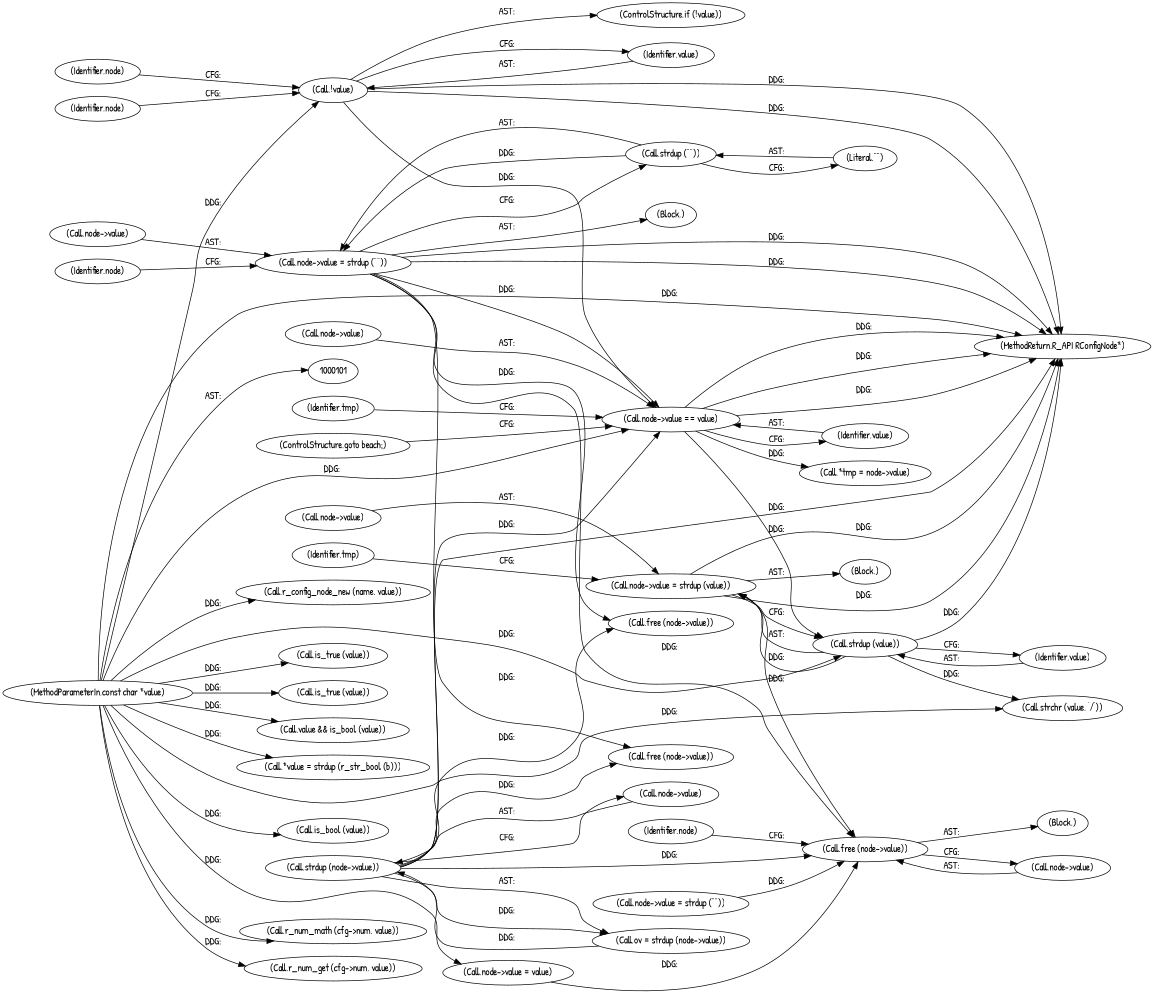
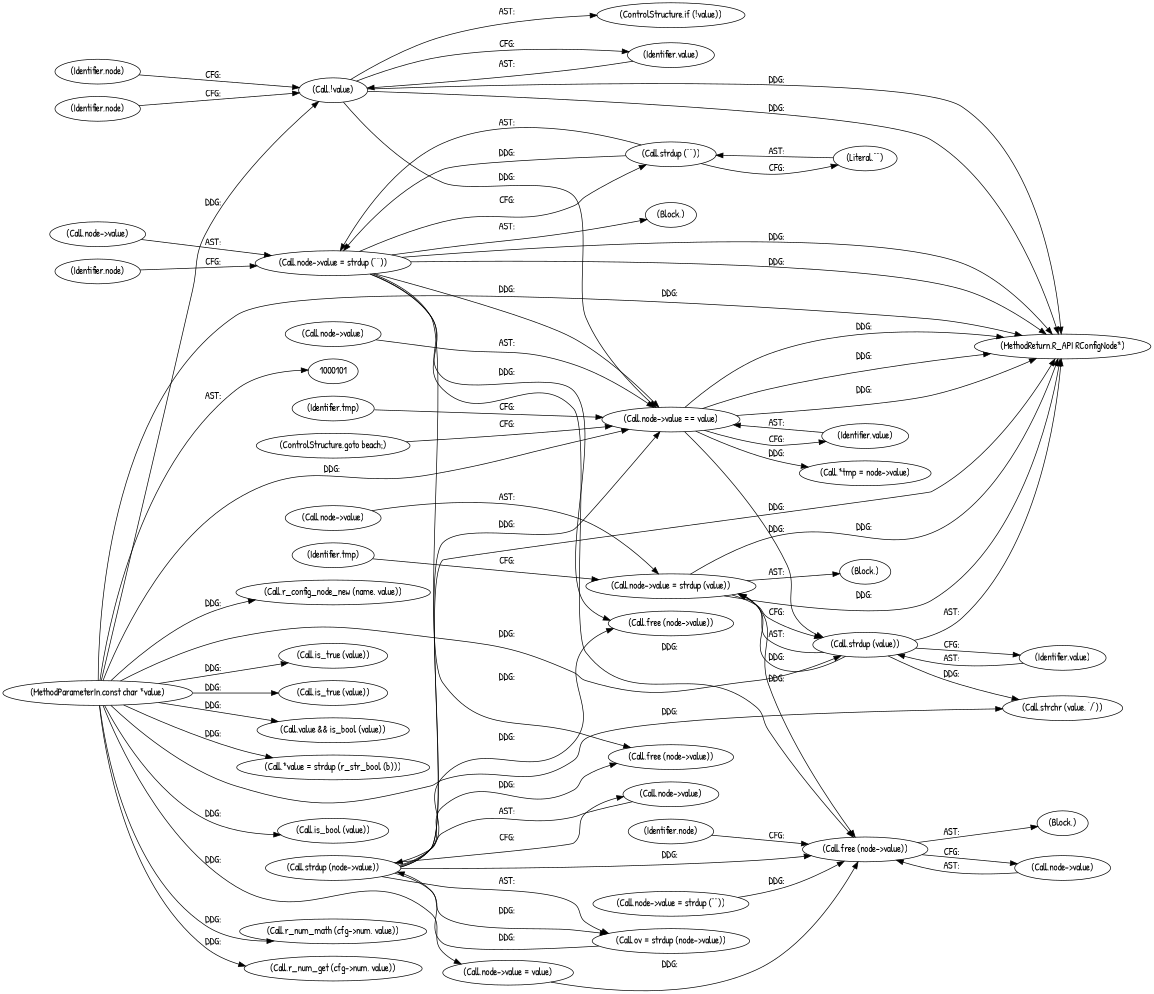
(953, 613) -> (953, 613)
